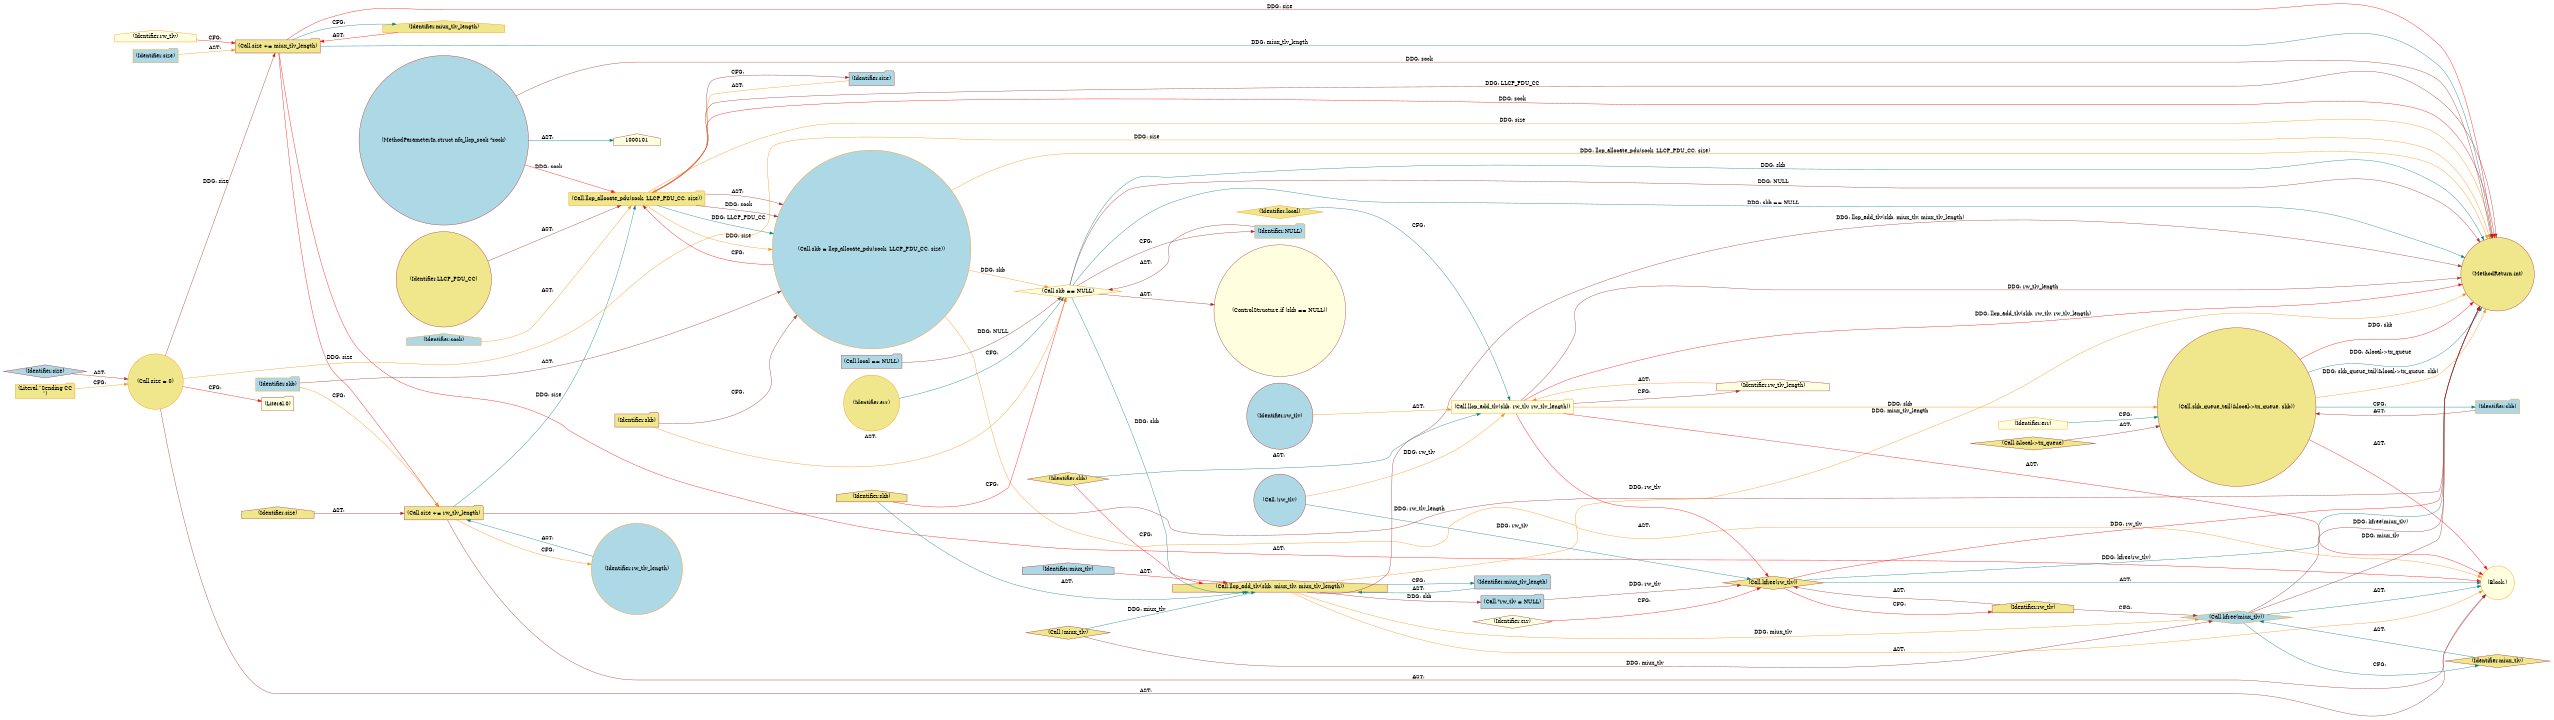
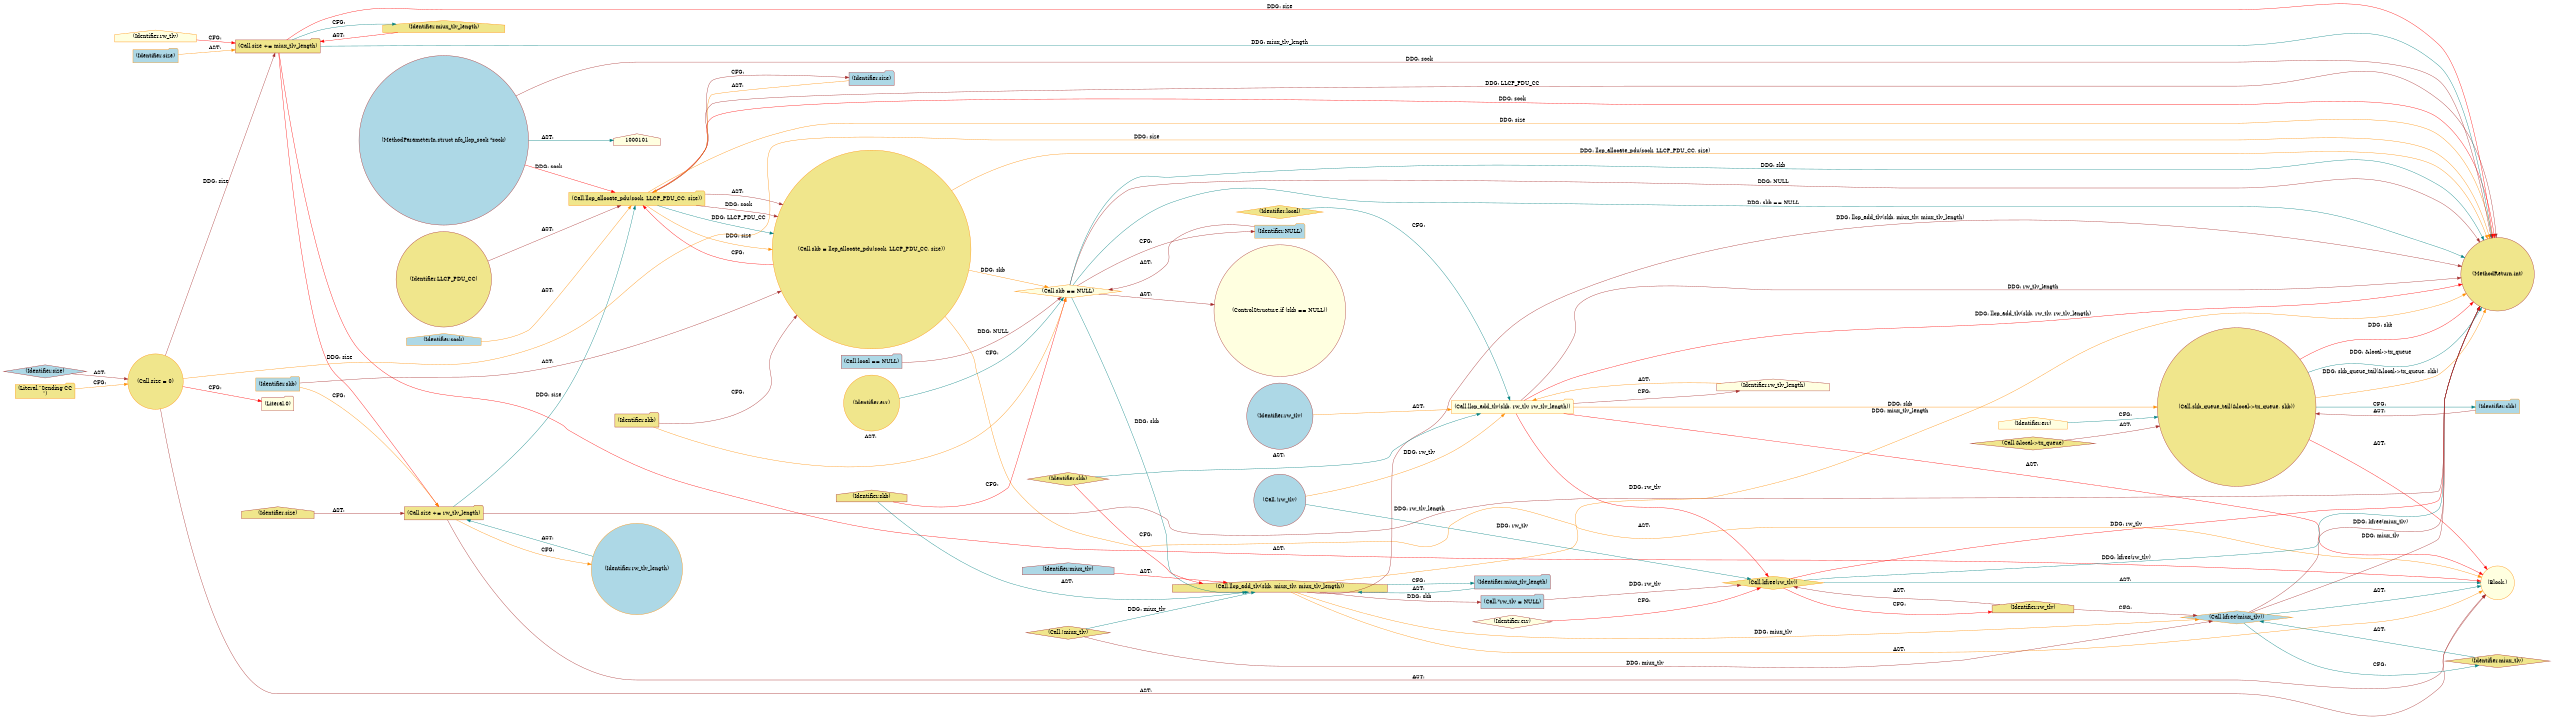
(872, 250) -> (872, 250)
(1773, 583) -> (1773, 583)
